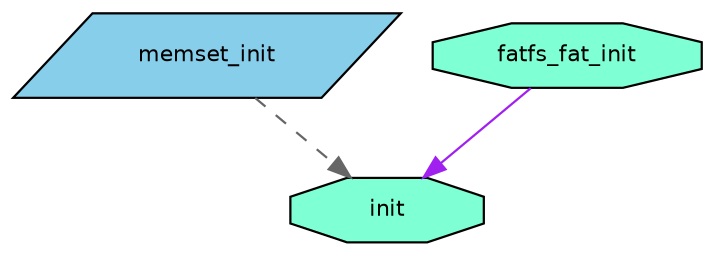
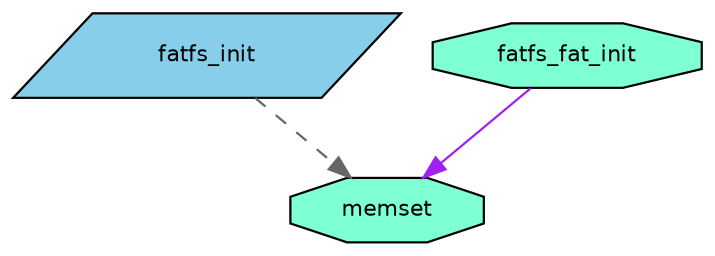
(207, 56) -> (207, 56)
(387, 210) -> (387, 210)
